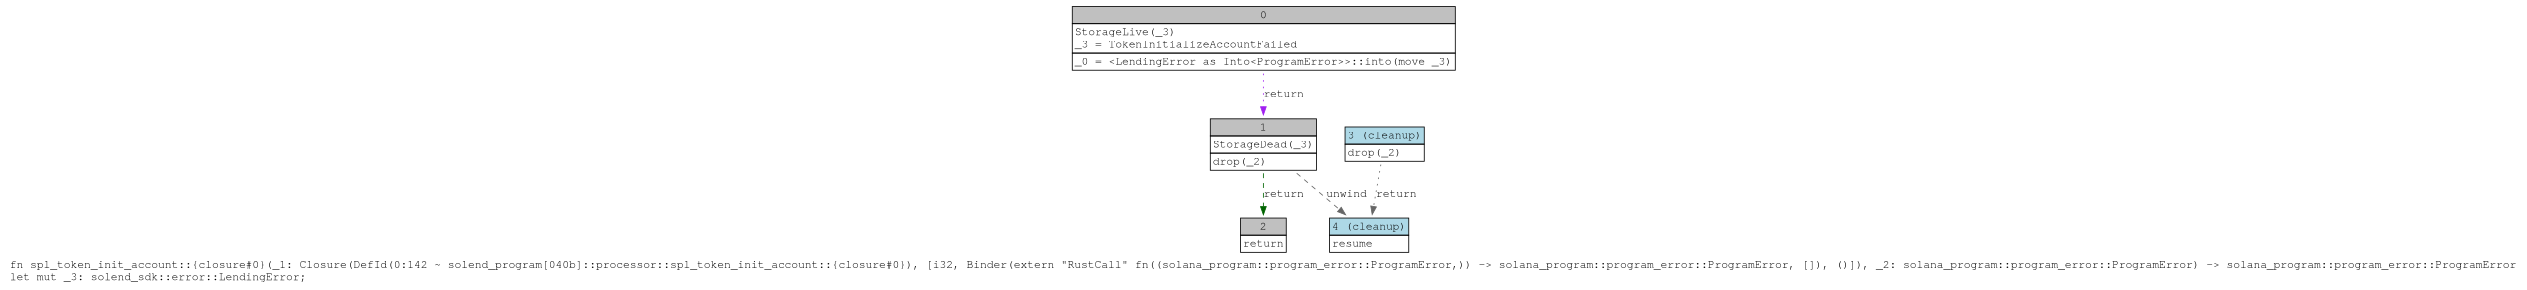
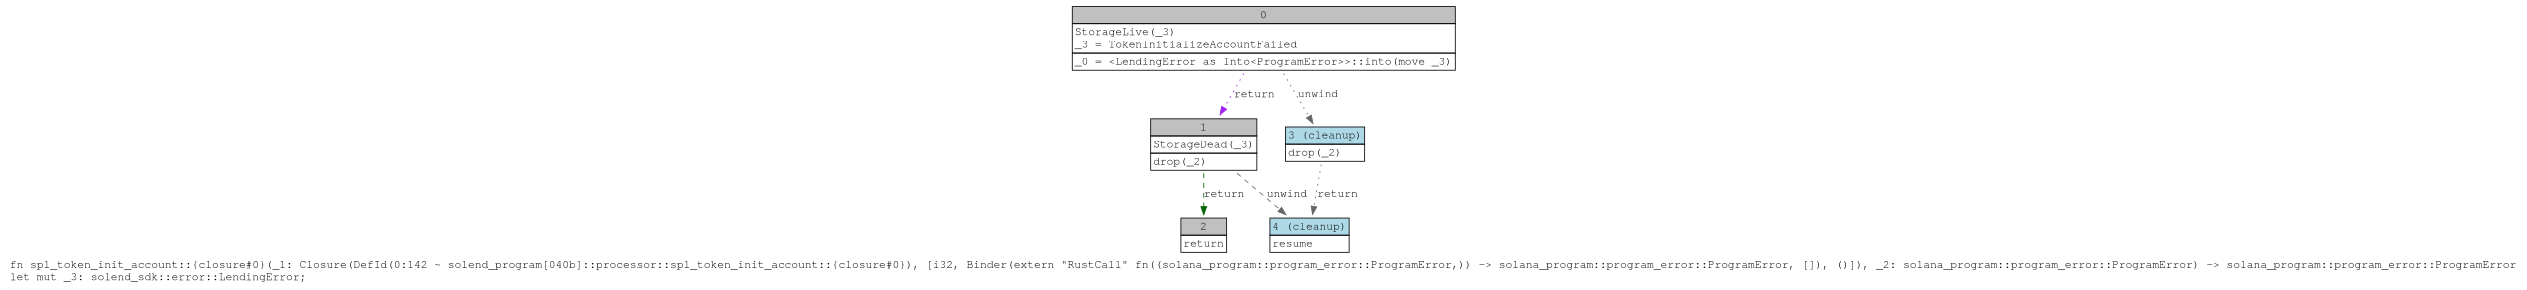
none -> (1296, 95)
